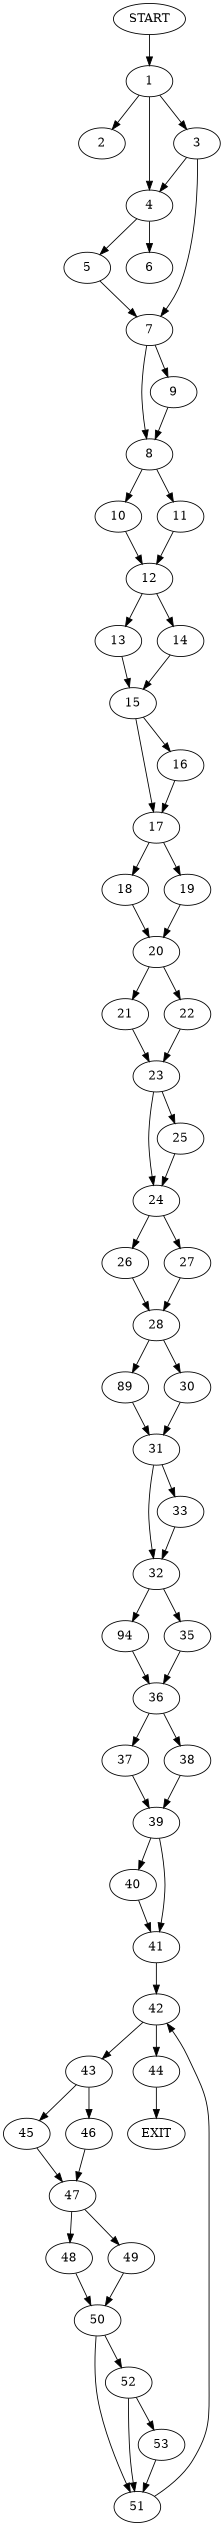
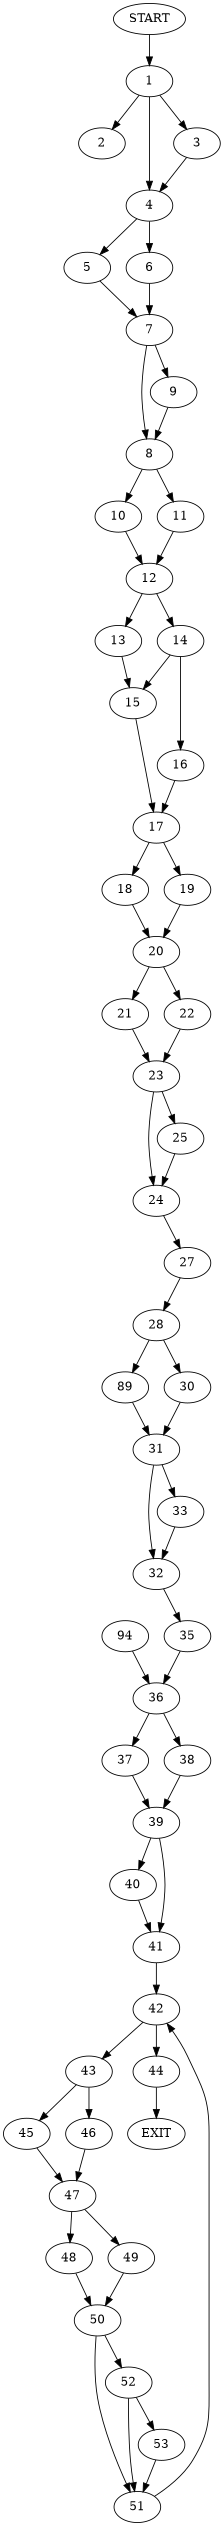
(192, 237) -> (149, 295)
(154, 731) -> (181, 699)
(125, 1263) -> none
(143, 1601) -> none
